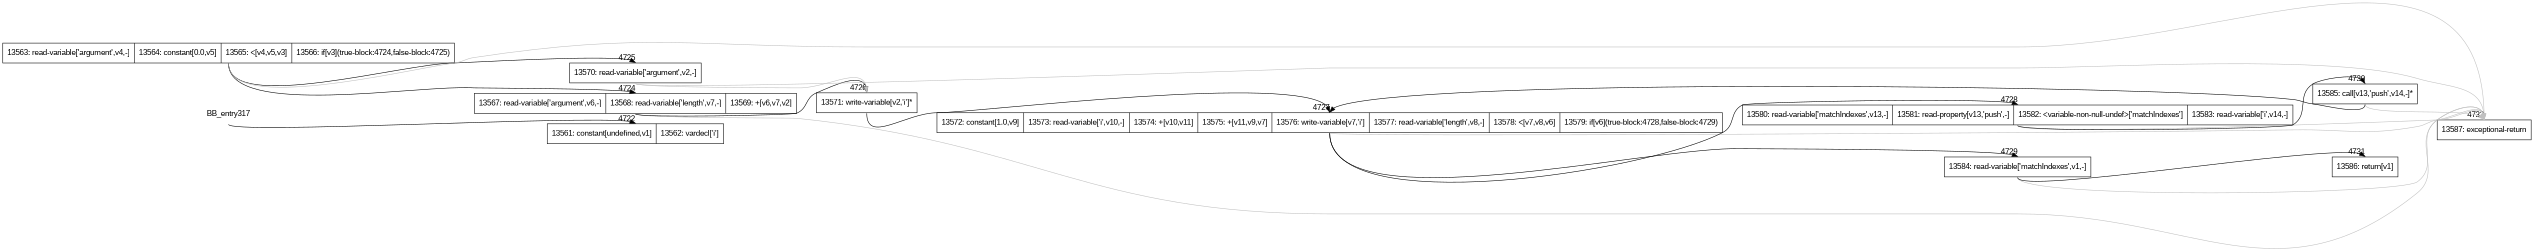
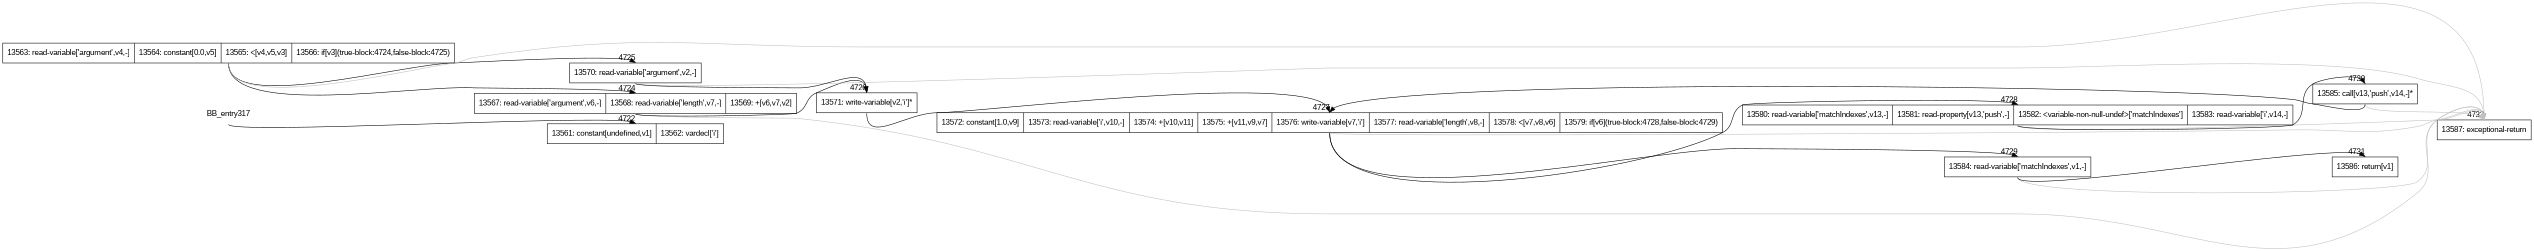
(777, 88) -> (777, 88)
